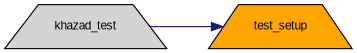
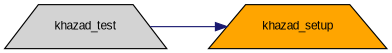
(280, 27) -> (298, 27)
